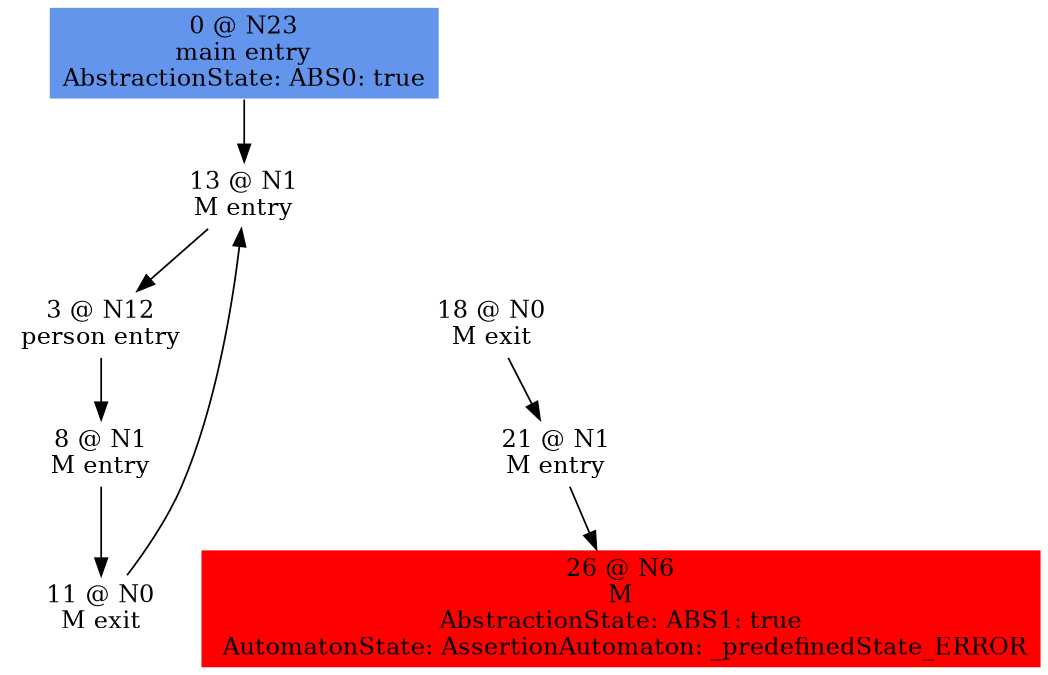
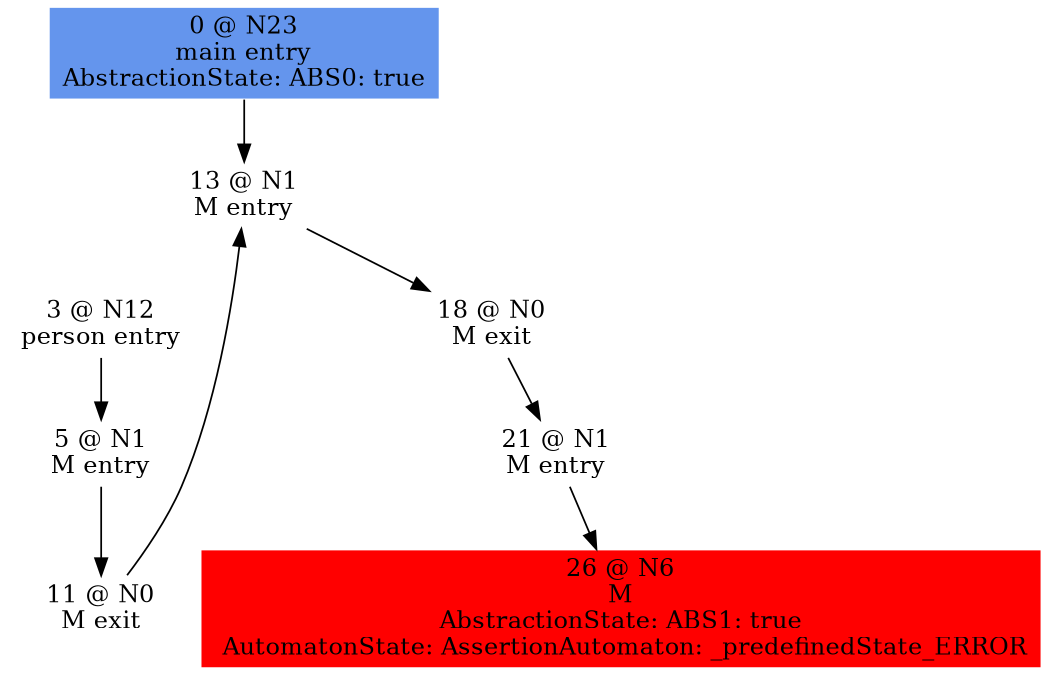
(179, 254) -> (360, 256)
(101, 454) -> (101, 454)
